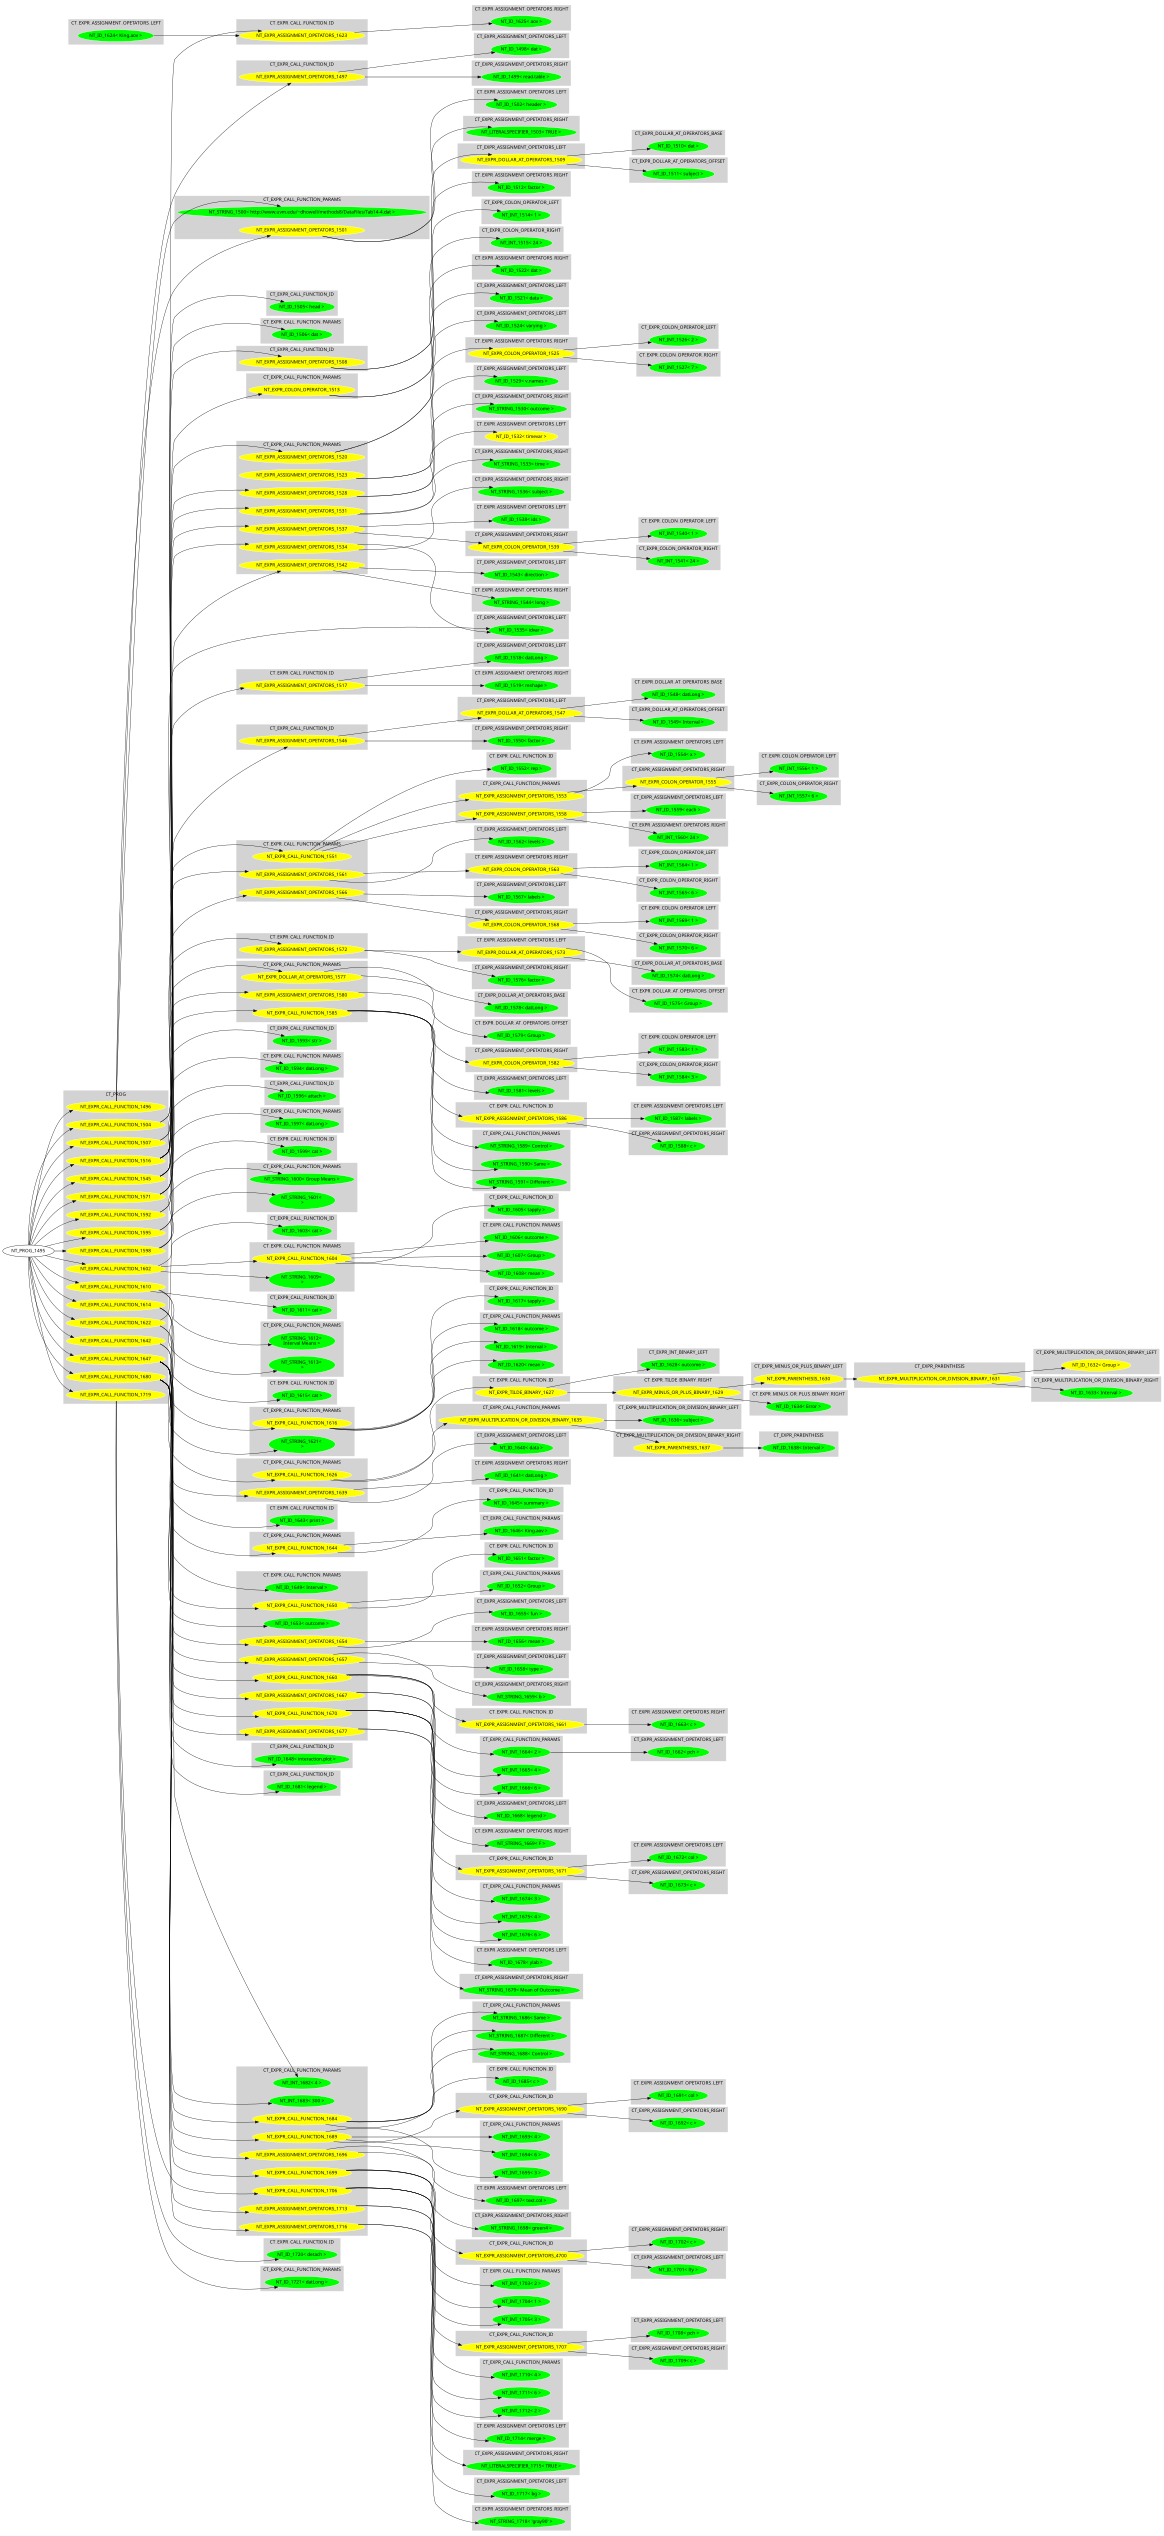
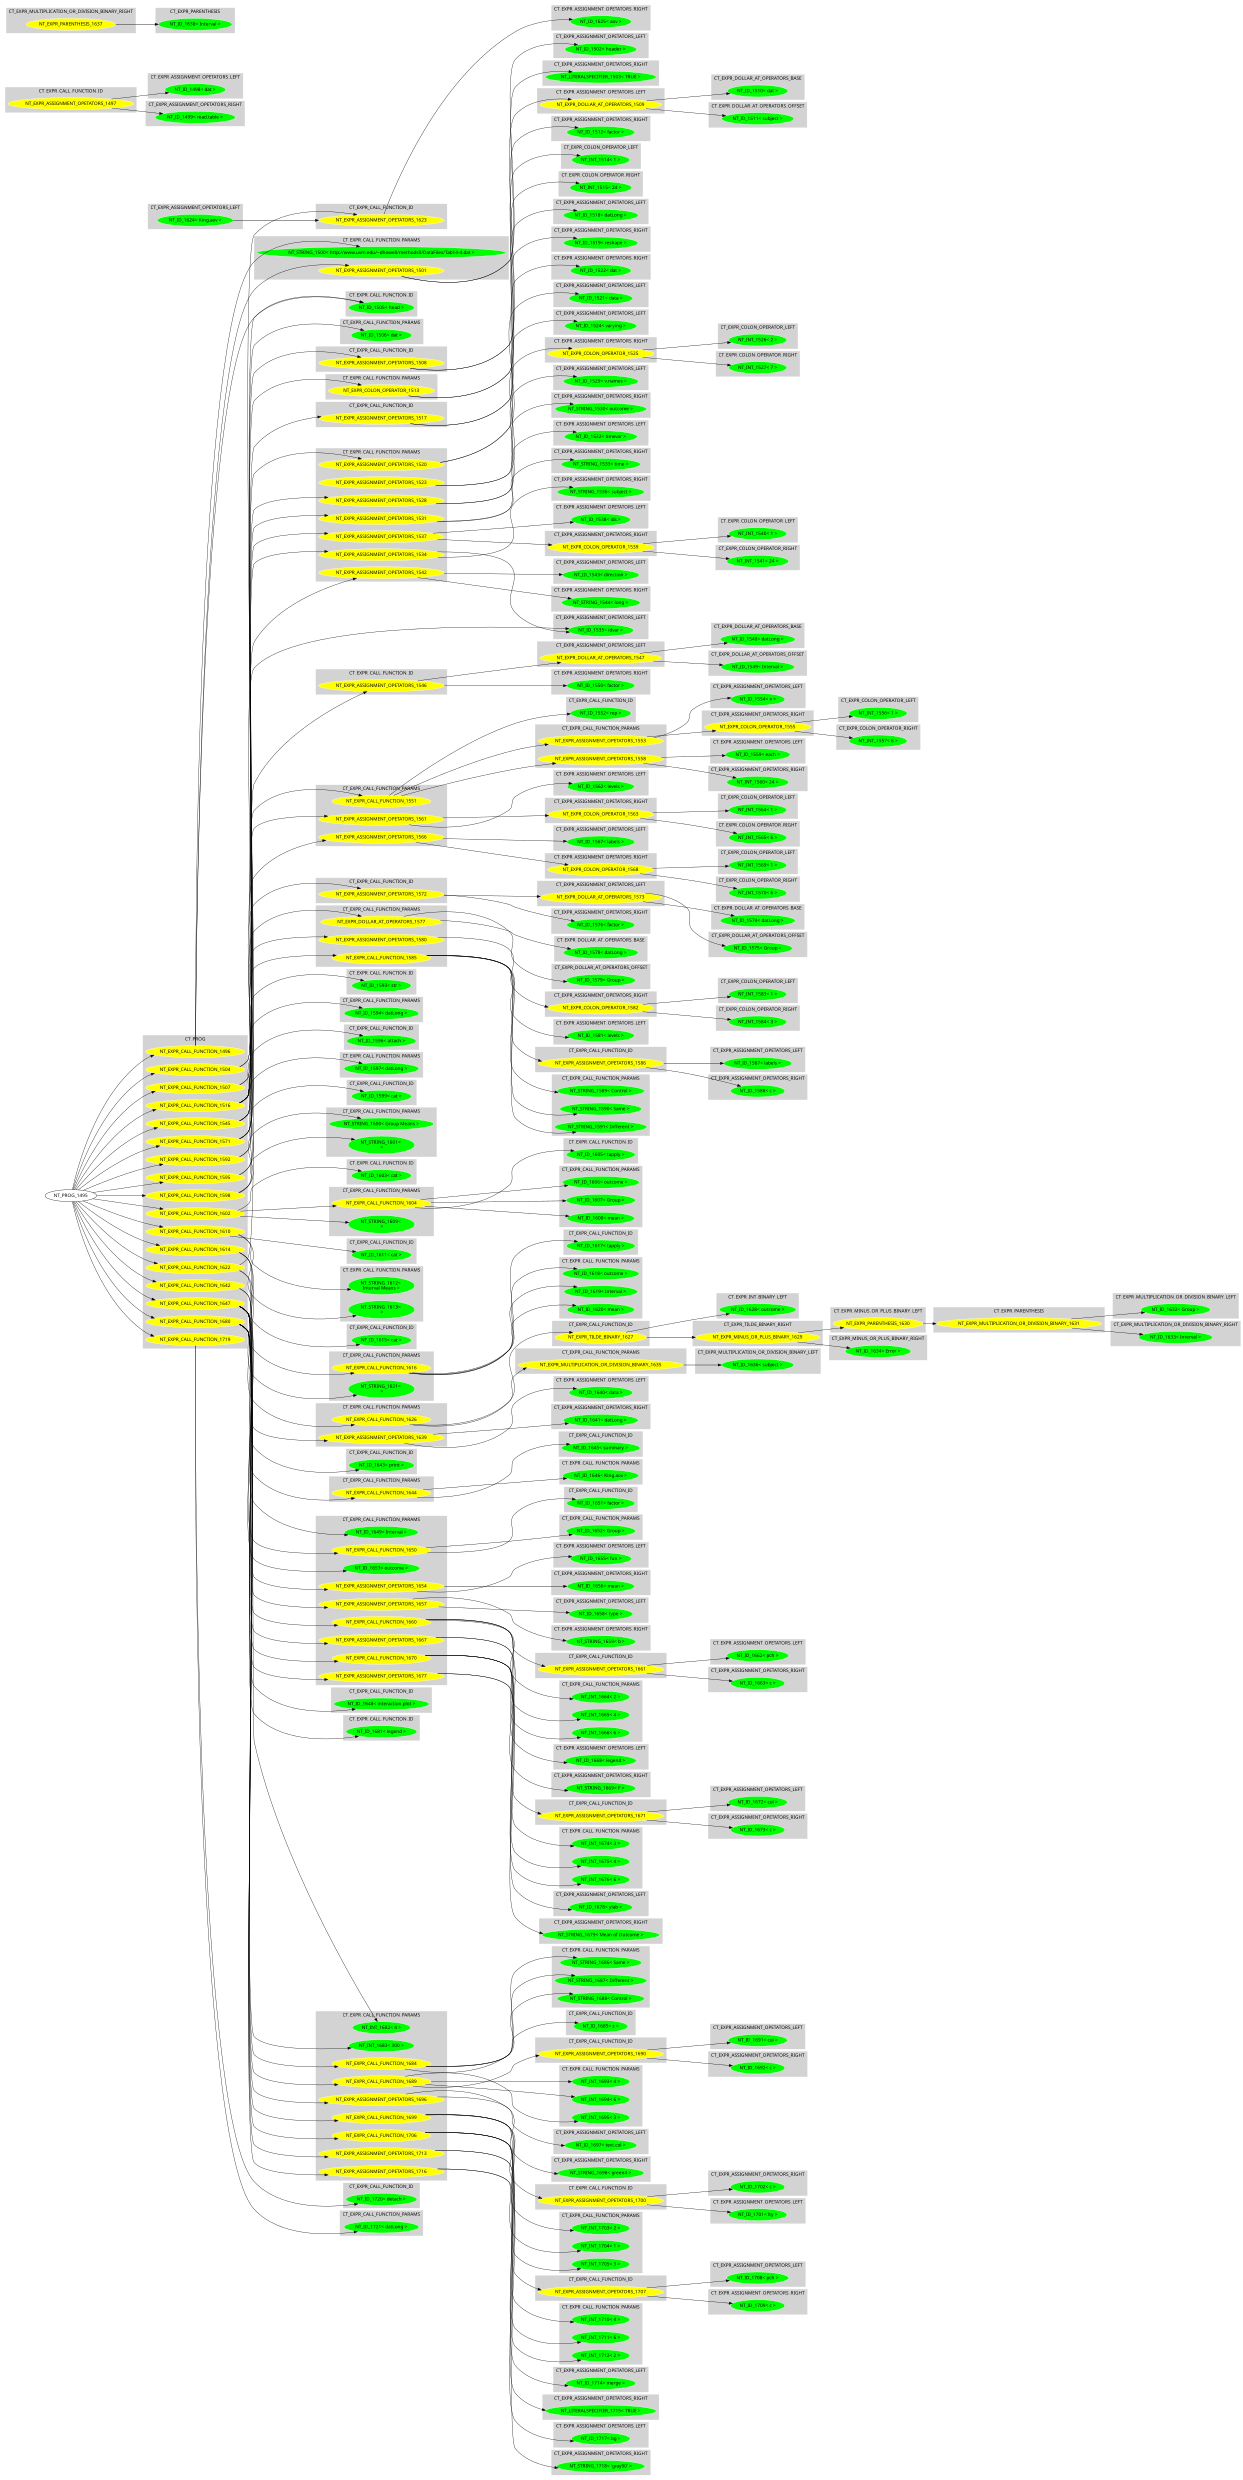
(143, 433) -> (224, 434)
(521, 437) -> (601, 437)
(171, 914) -> (251, 741)
(1096, 1365) -> (1176, 1310)
(612, 1431) -> none
(597, 1752) -> (687, 1662)
(125, 1835) -> (250, 1765)
(521, 2256) -> (601, 2201)
